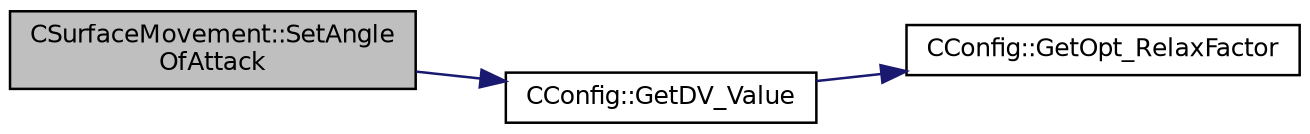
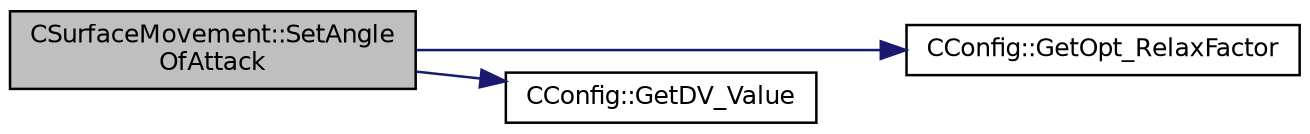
(849, 78) -> (648, 50)
